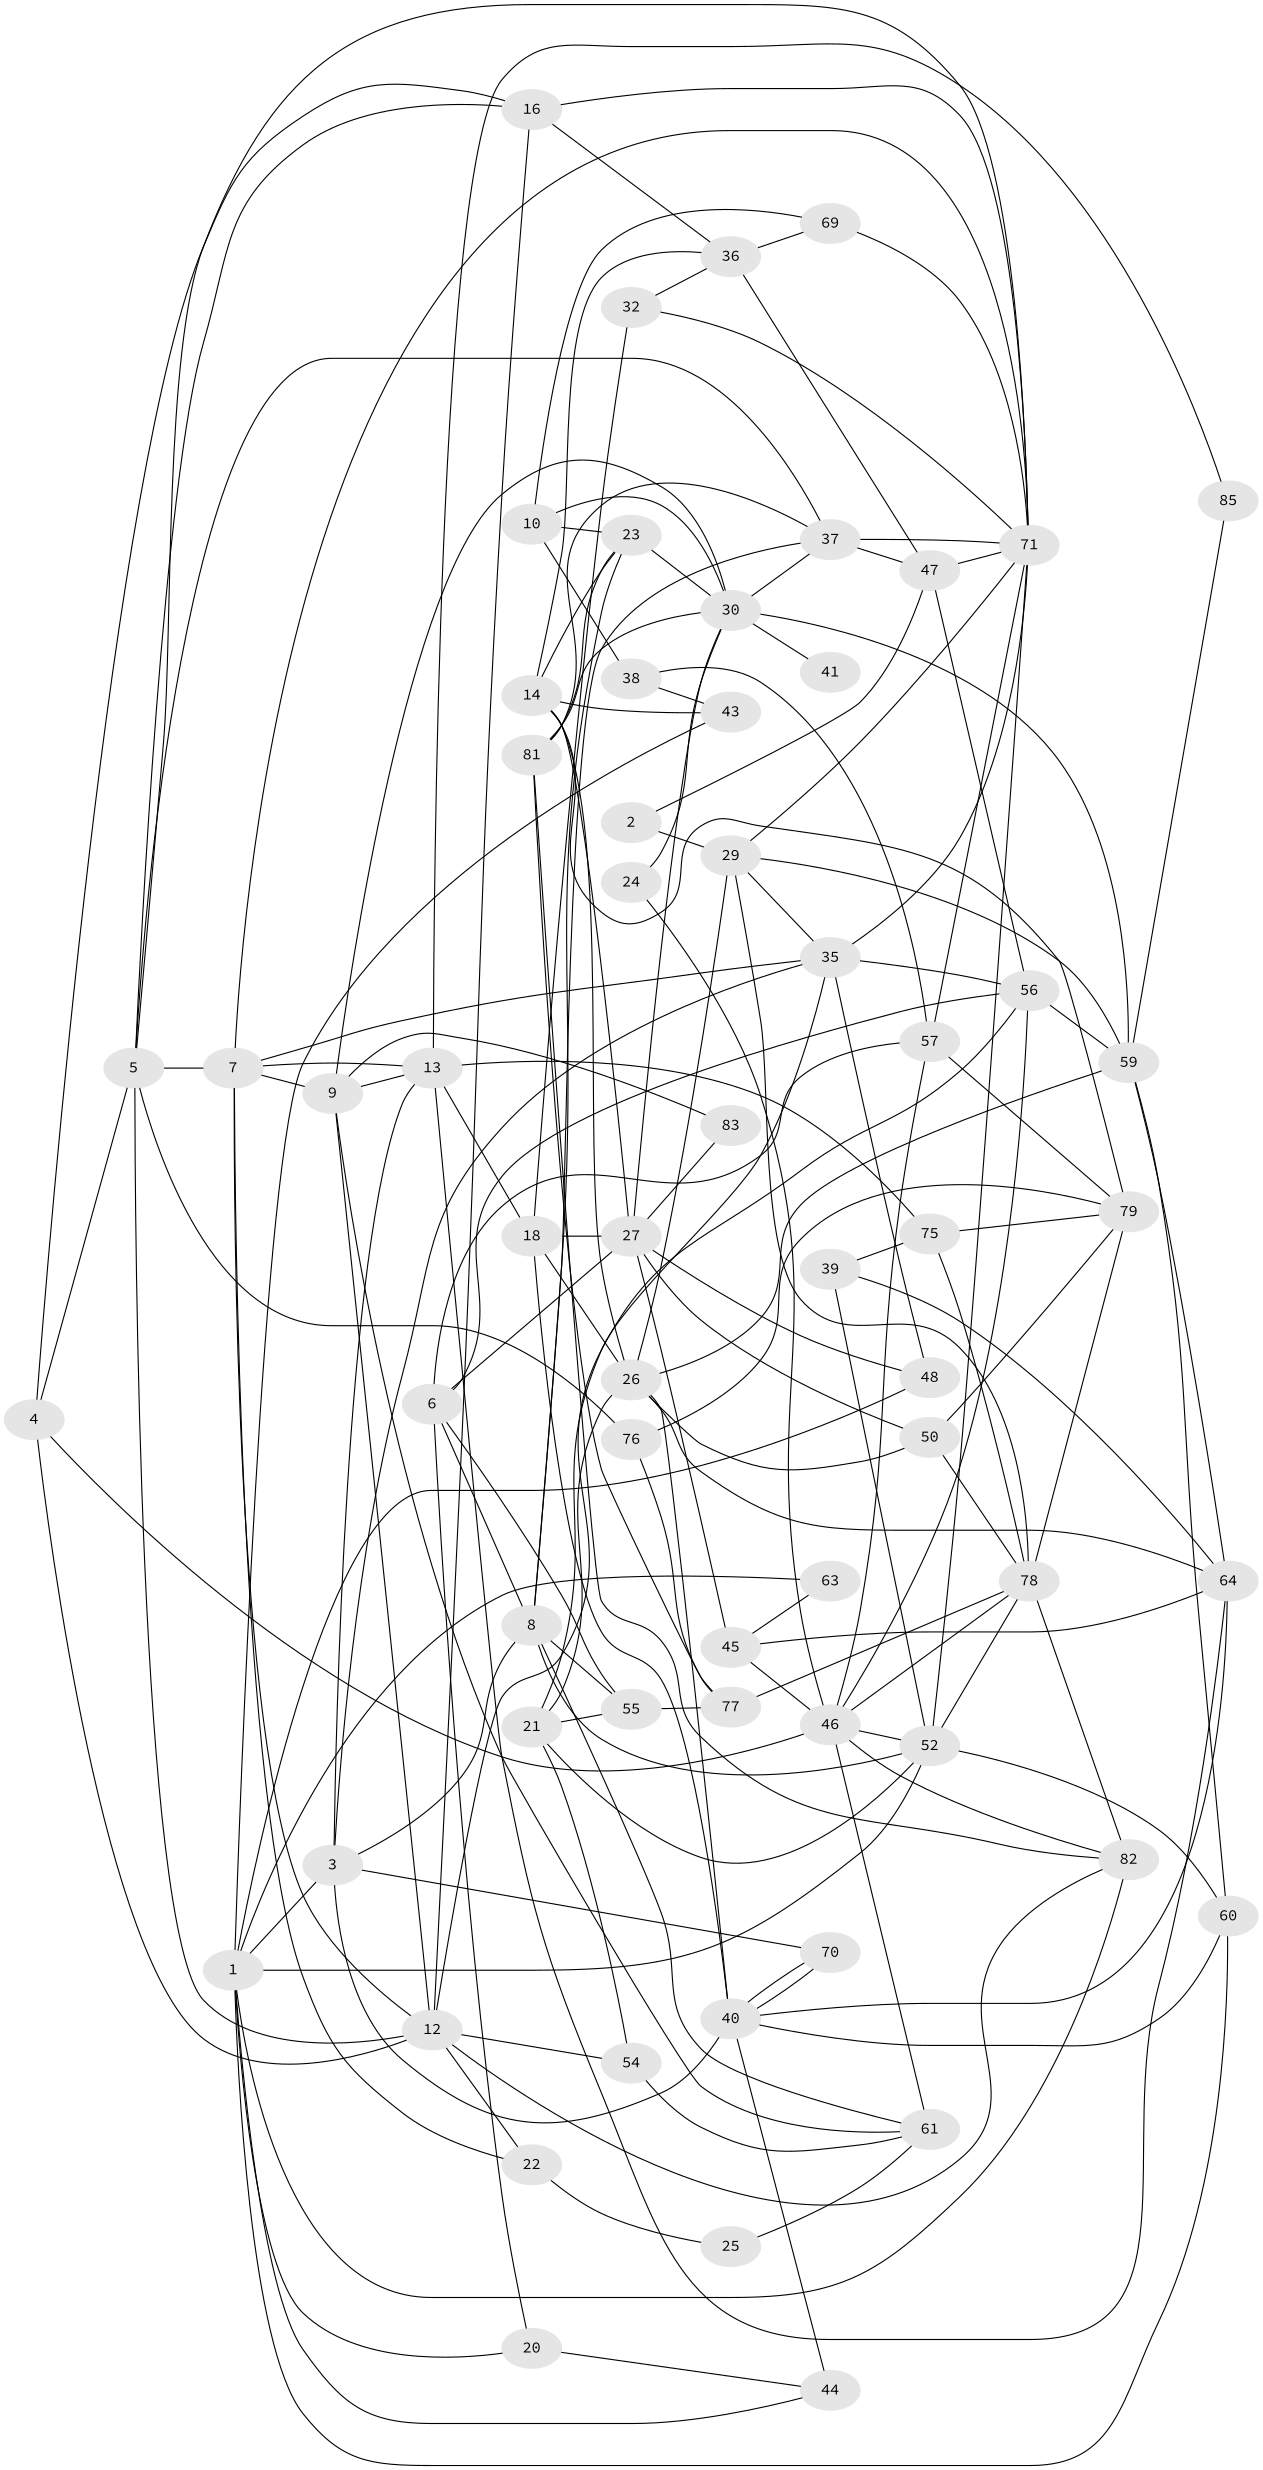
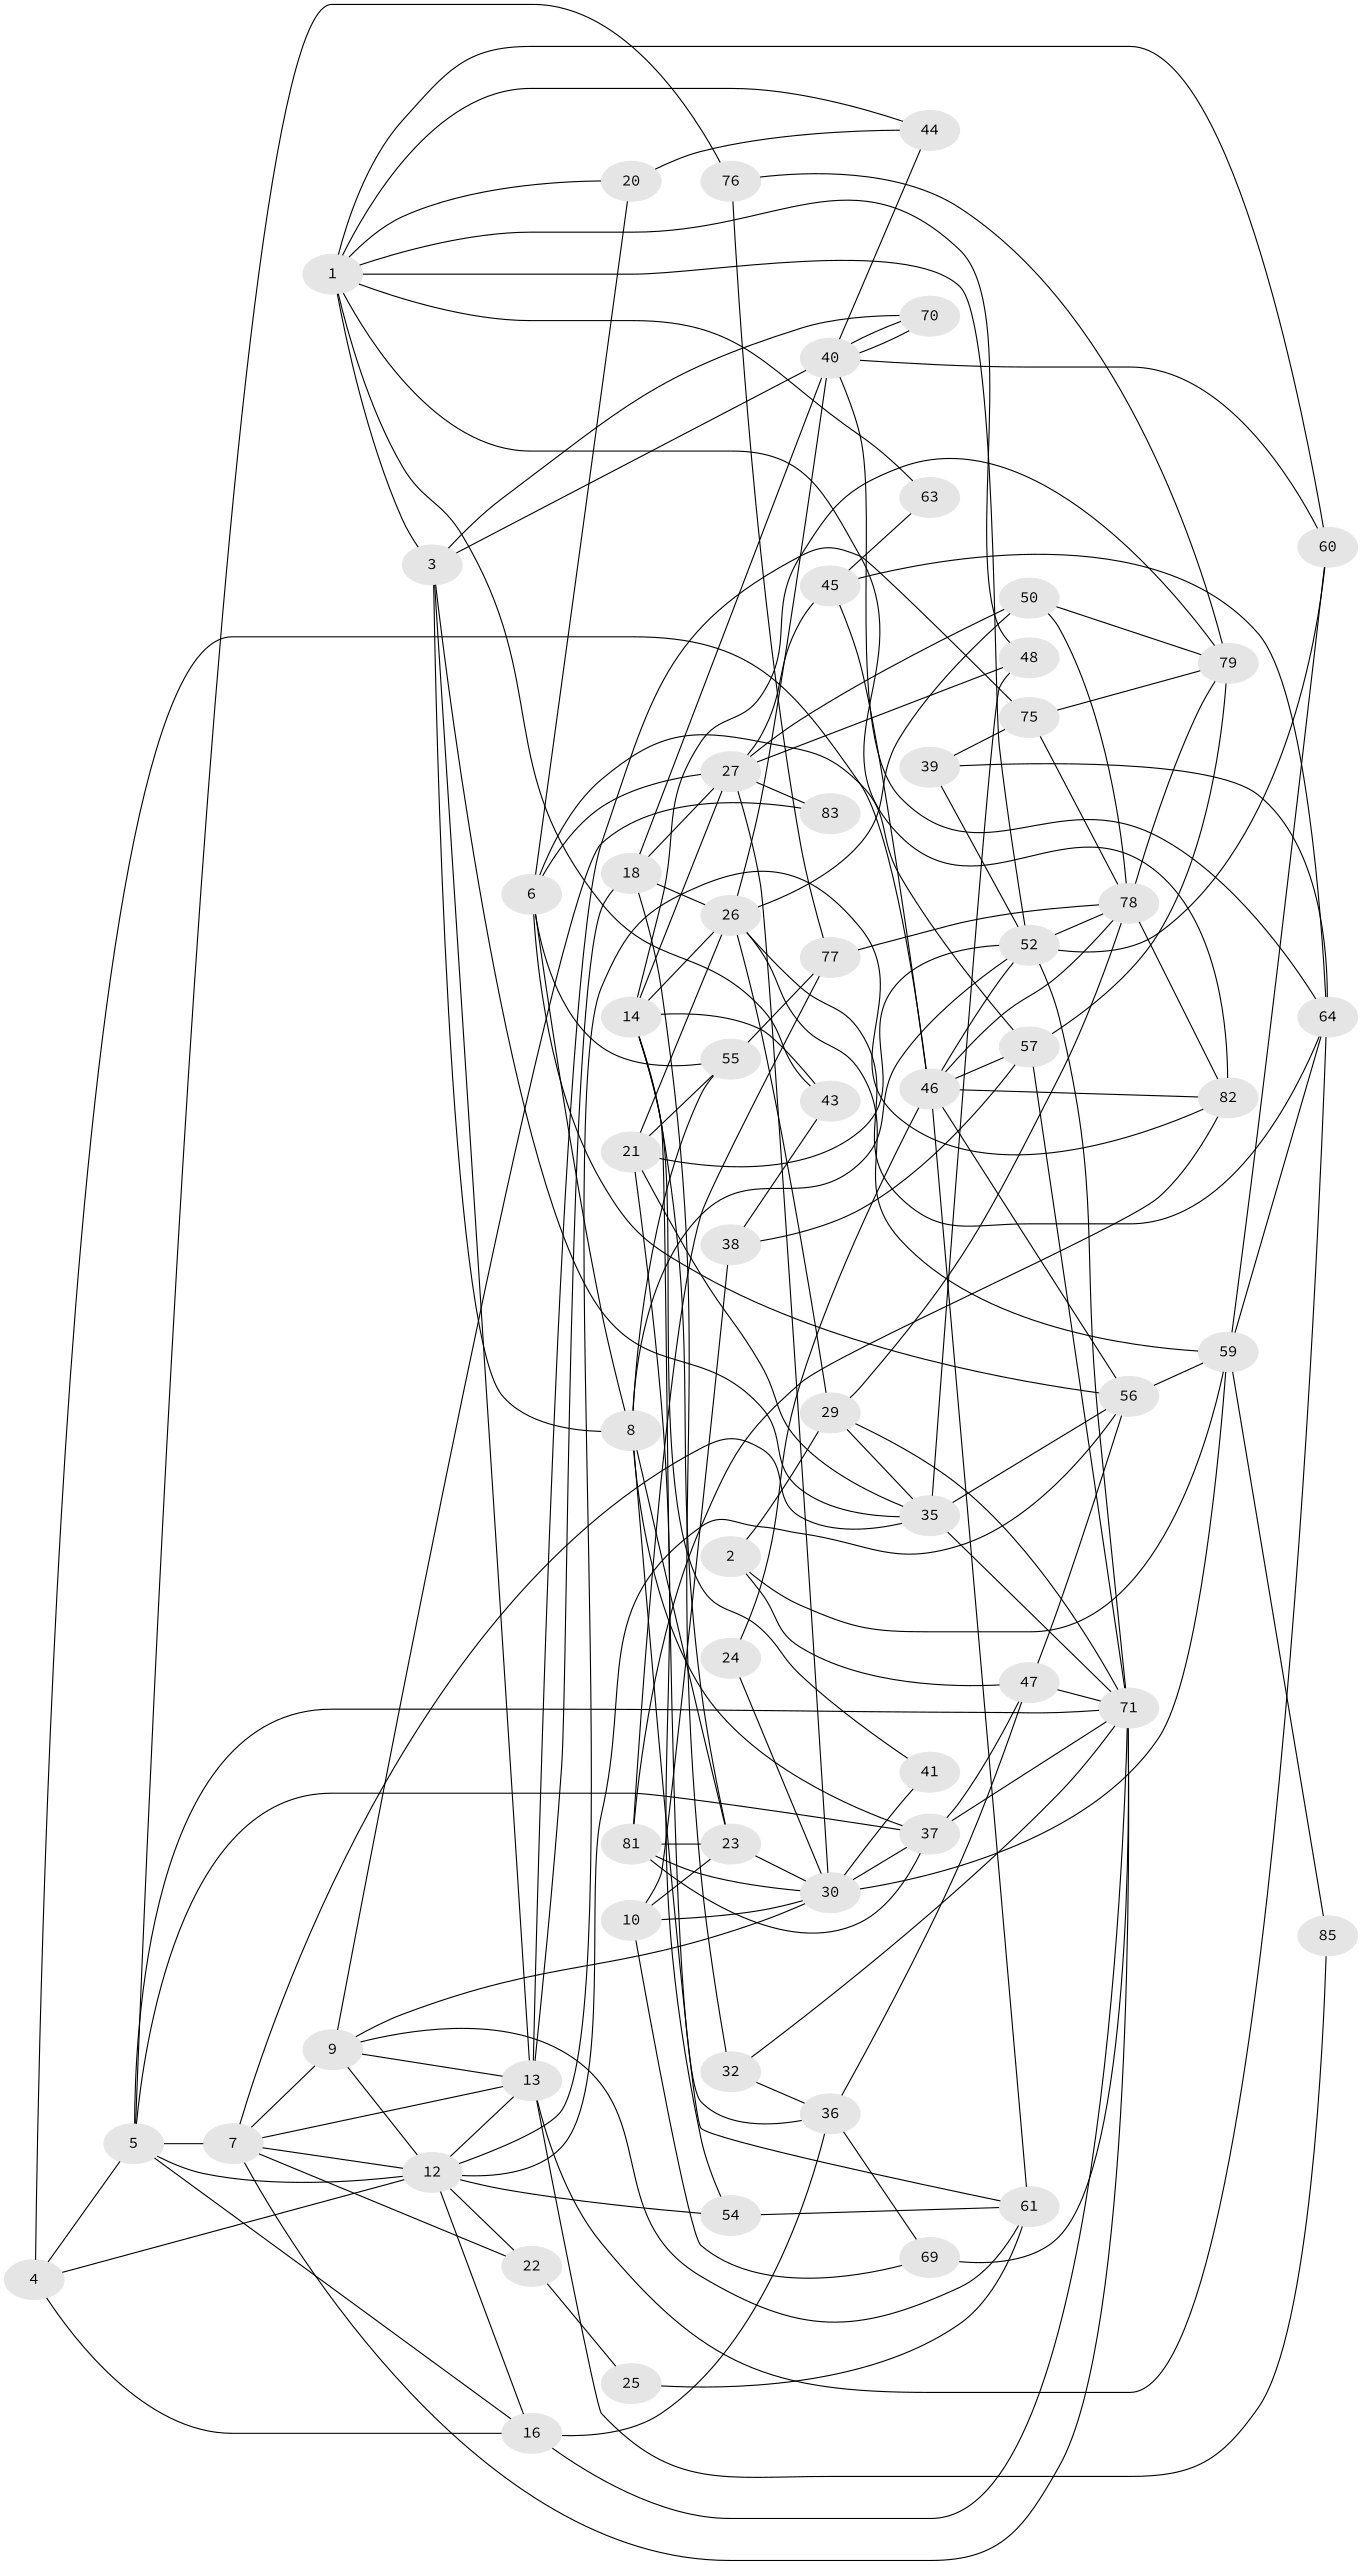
(965, 910) -> (1024, 1632)
none -> (675, 1489)
none -> (482, 2127)
